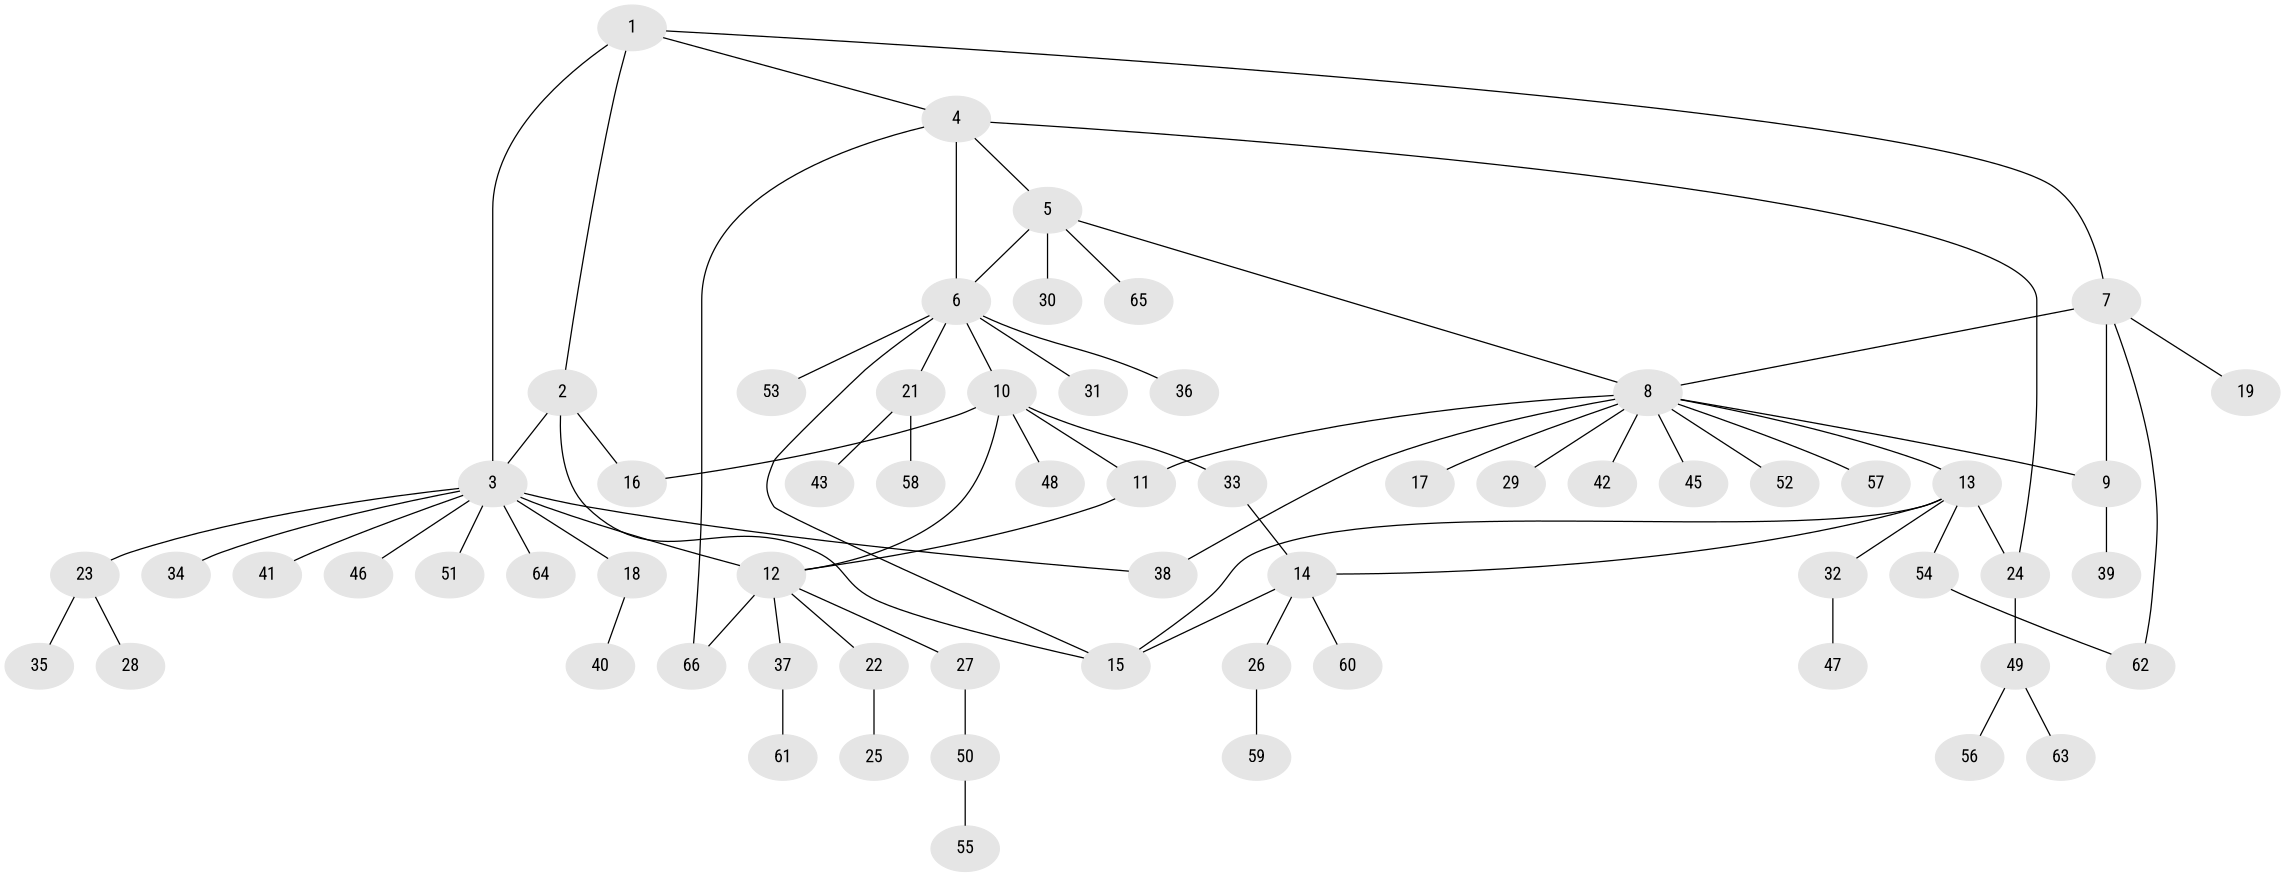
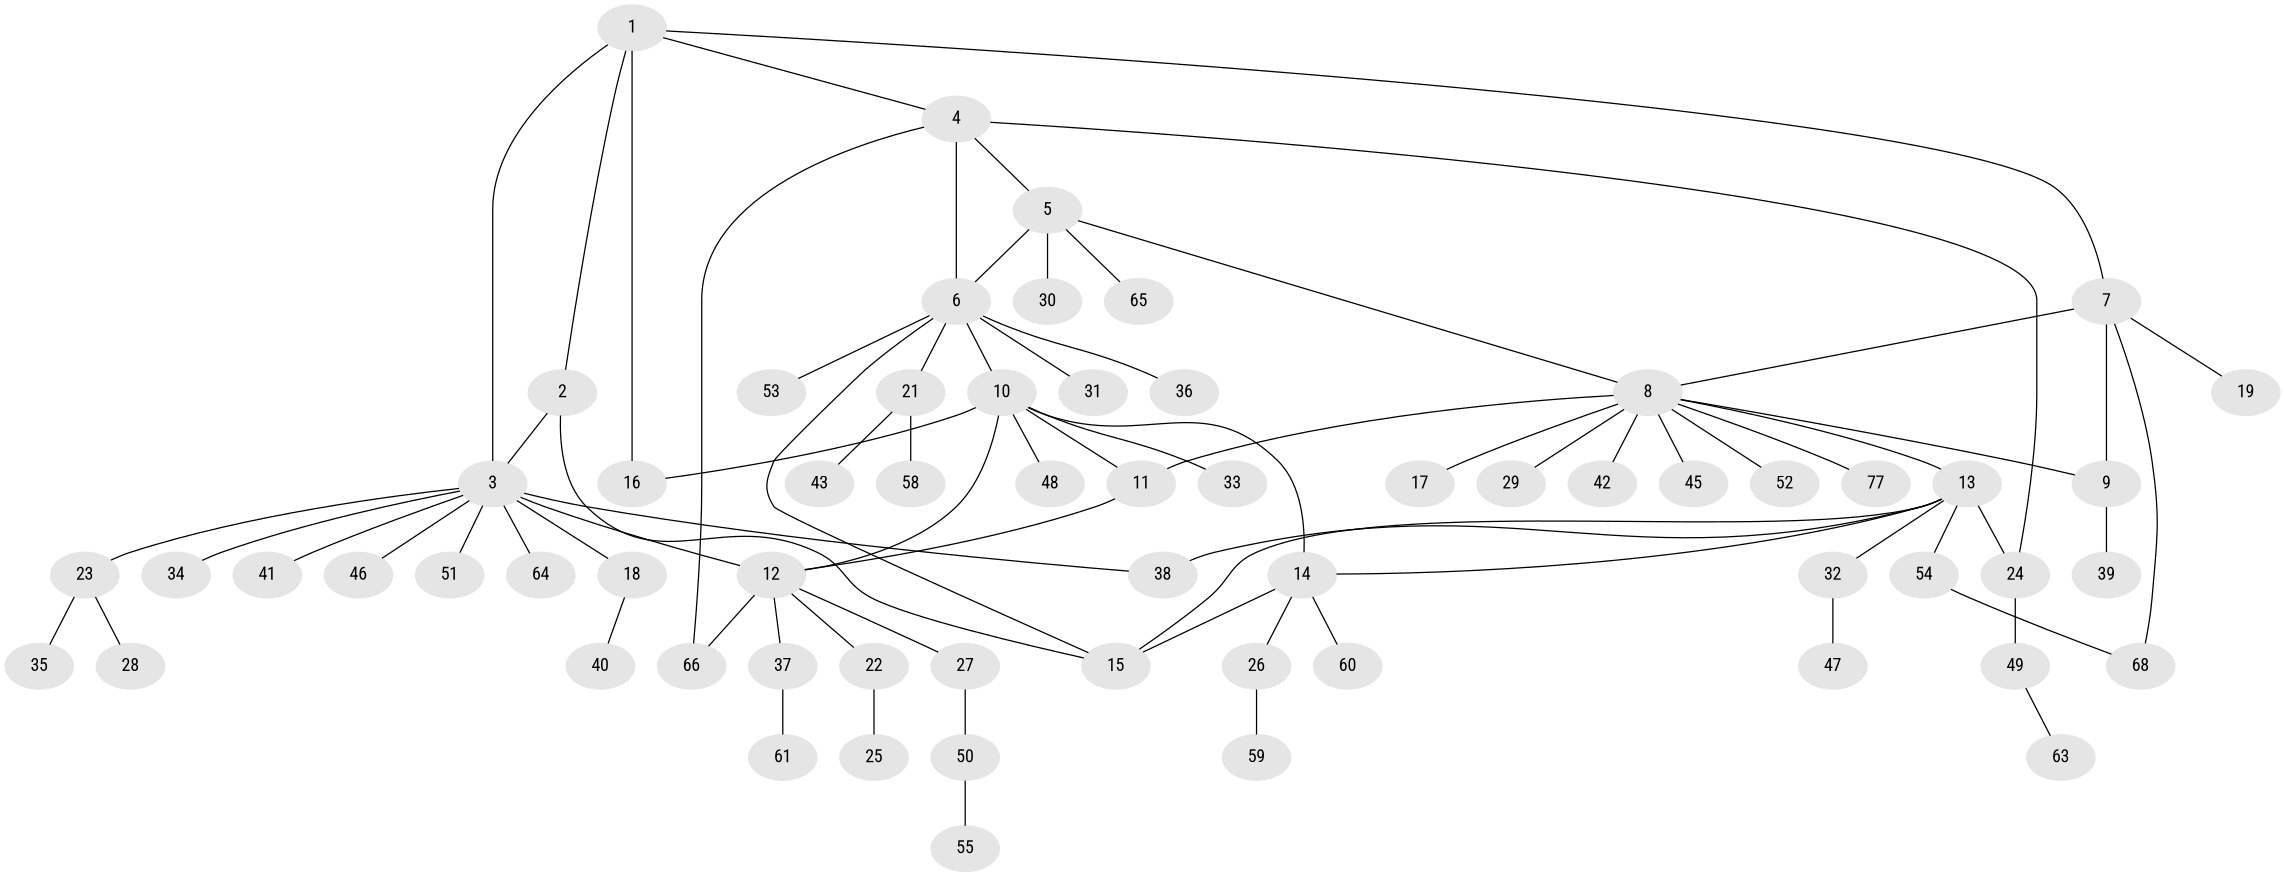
(597, 438) -> (632, 256)
(1392, 455) -> (1566, 532)
(1876, 484) -> (1876, 484)
(1267, 529) -> (1206, 424)
(2141, 666) -> (2141, 666)
(1970, 757) -> none
